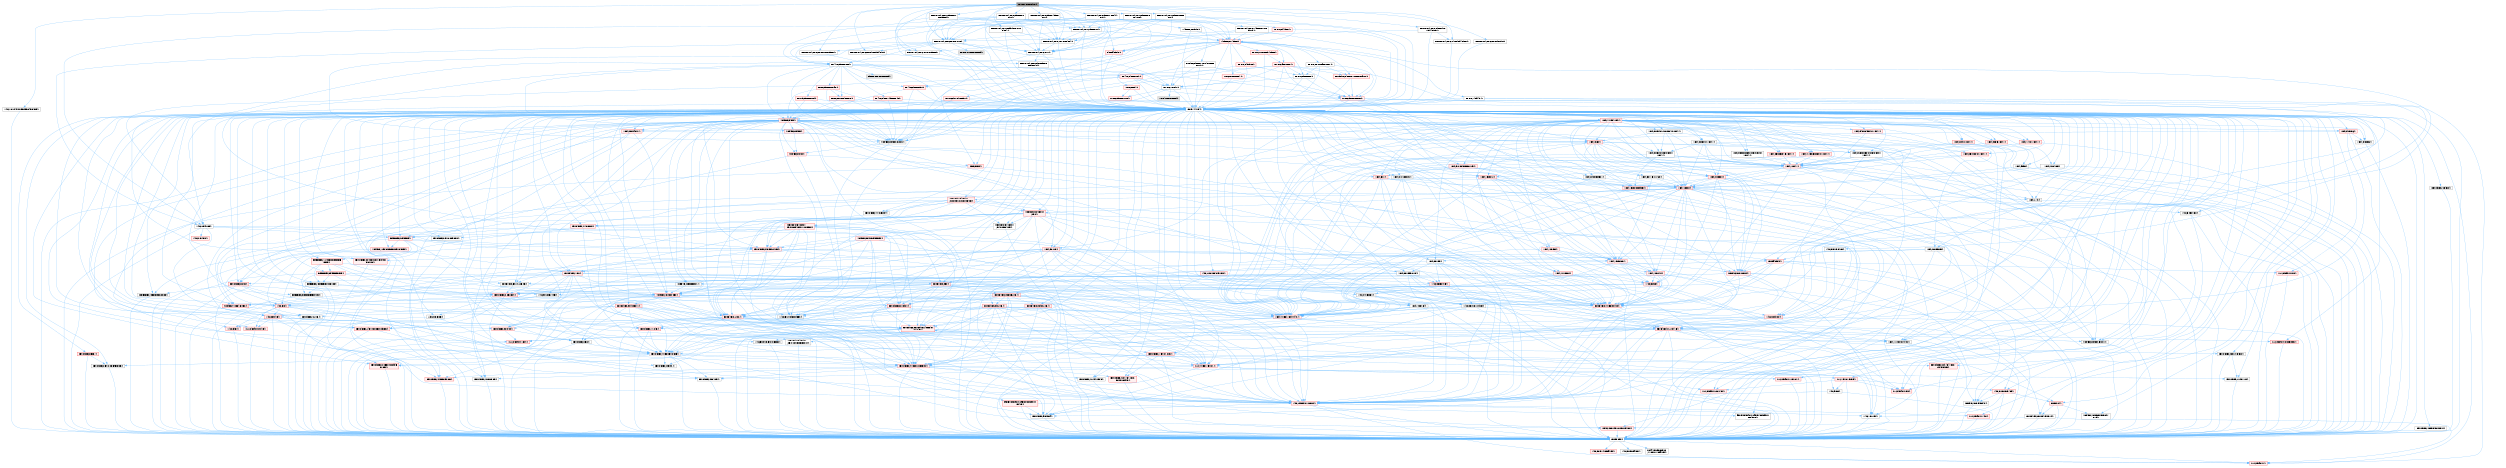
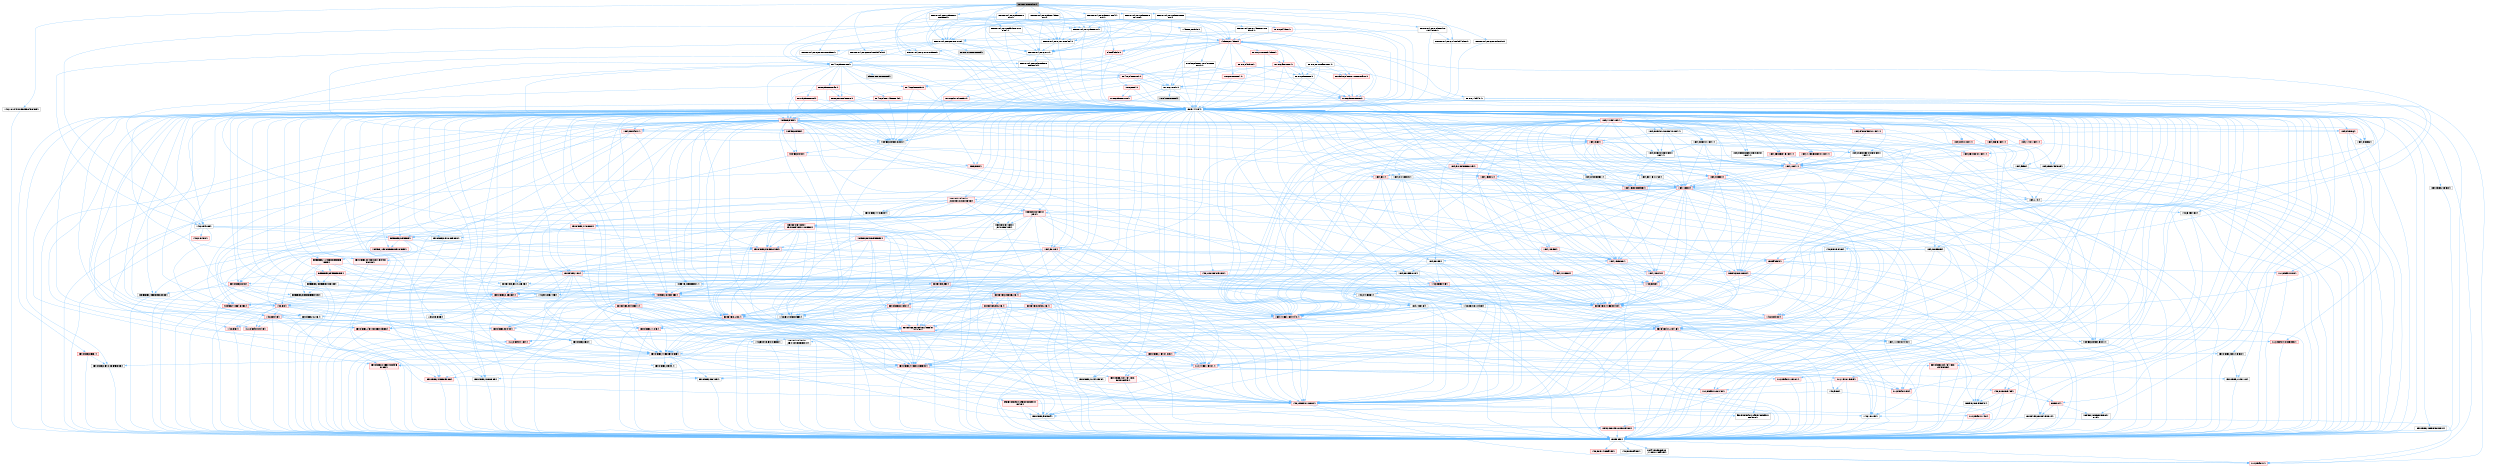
(2052, 166) -> (2052, 166)
(1059, 170) -> none
